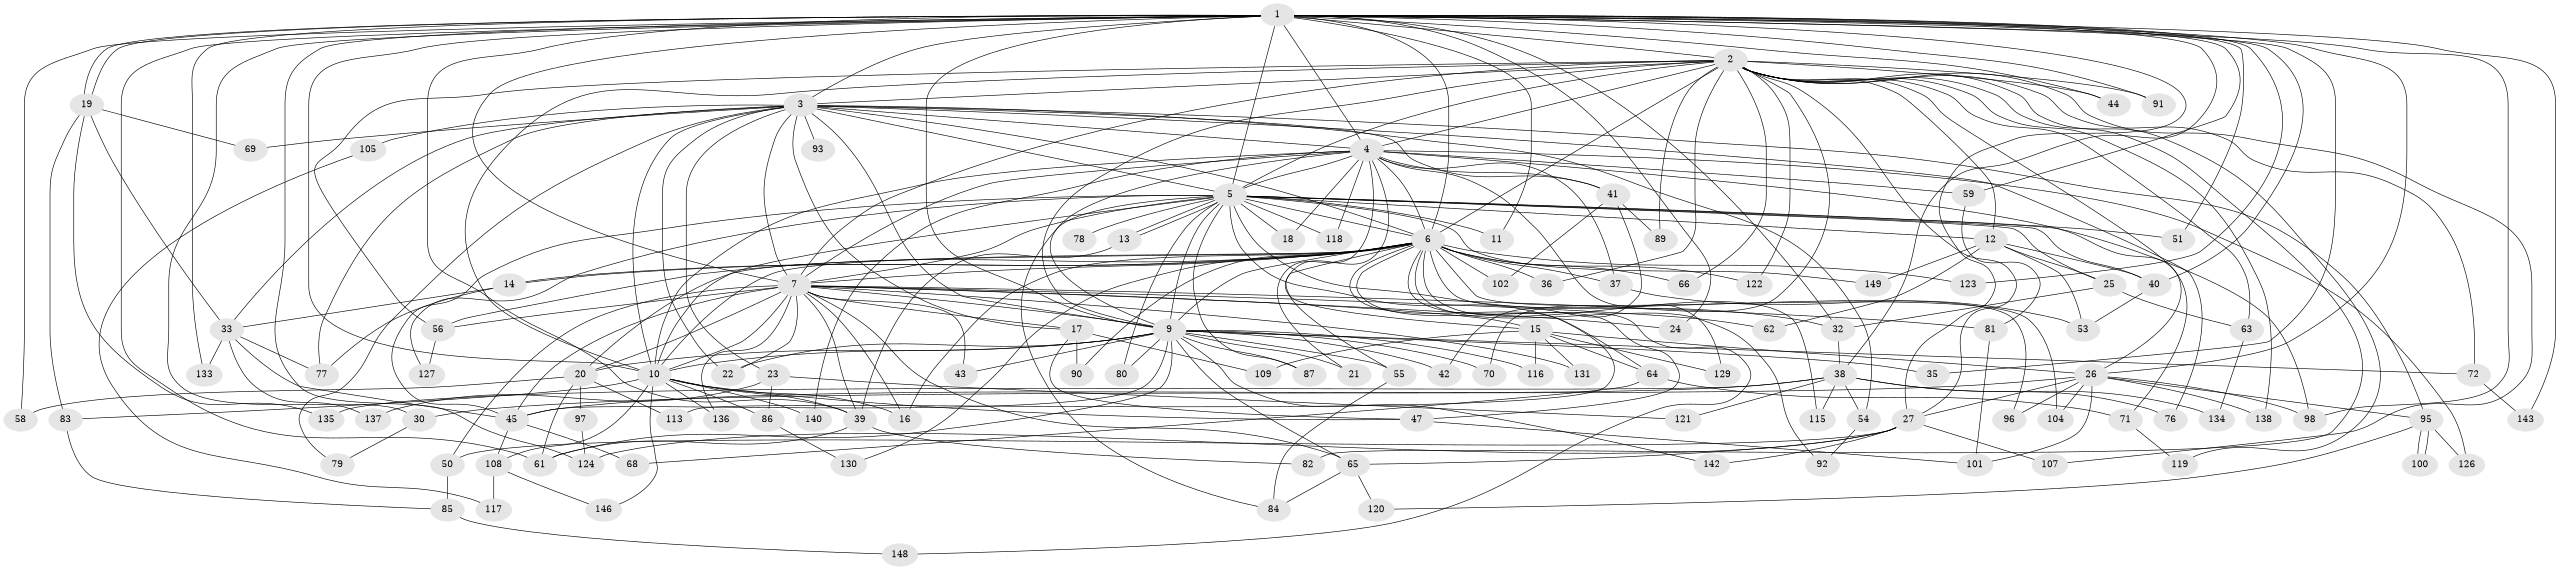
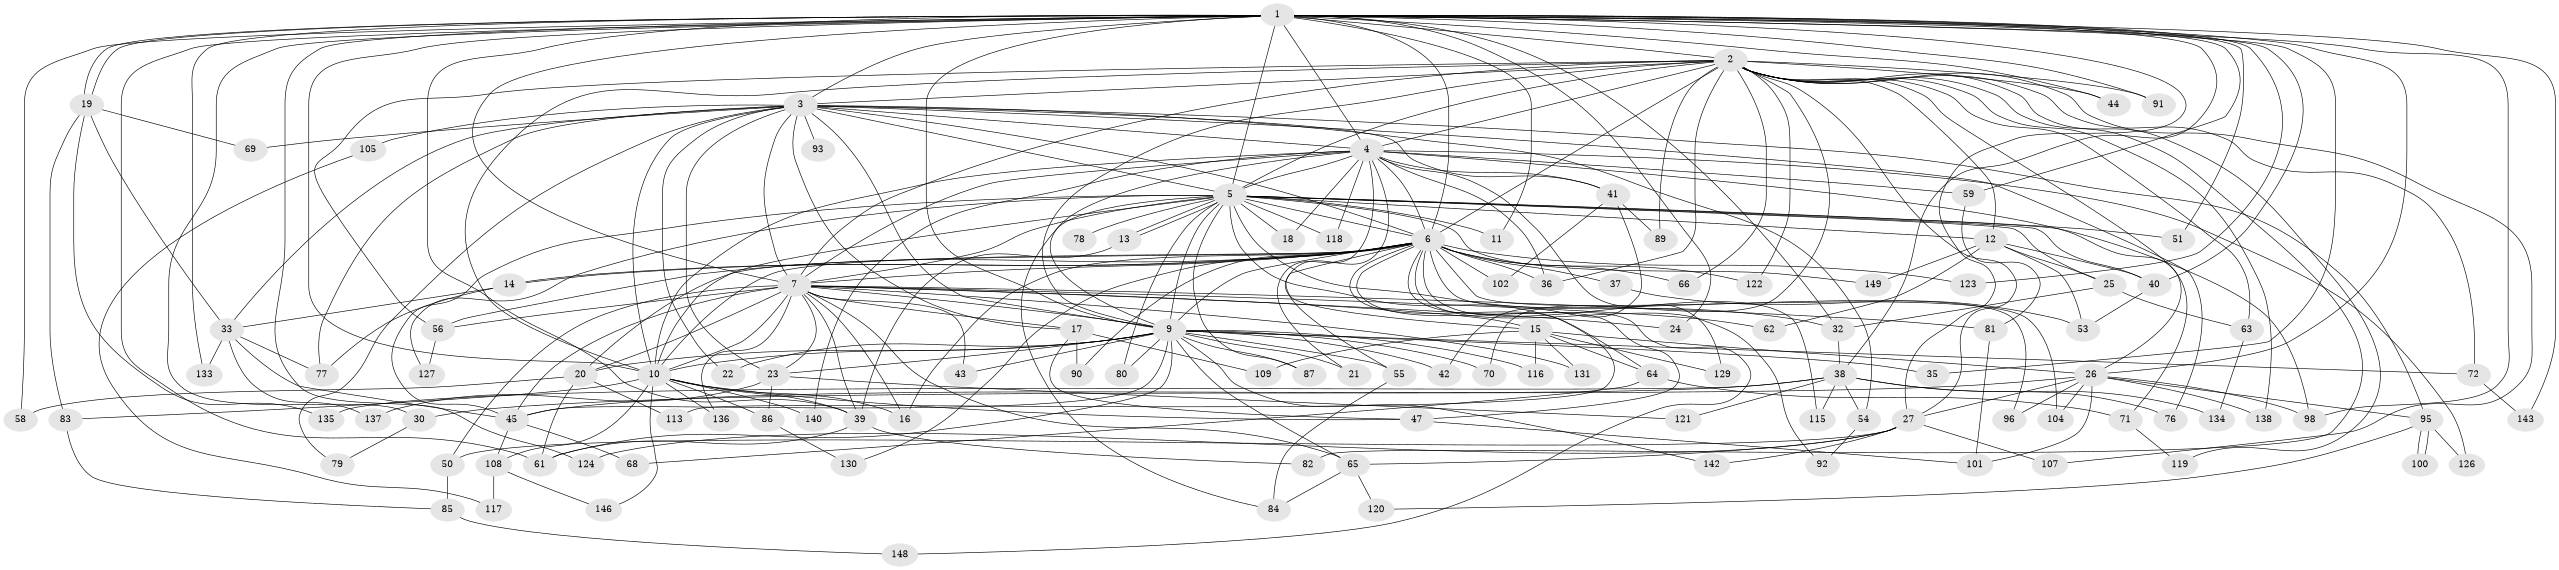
(1481, 164) -> (1477, 197)
(787, 344) -> (815, 336)
none -> (972, 356)
(581, 420) -> none
